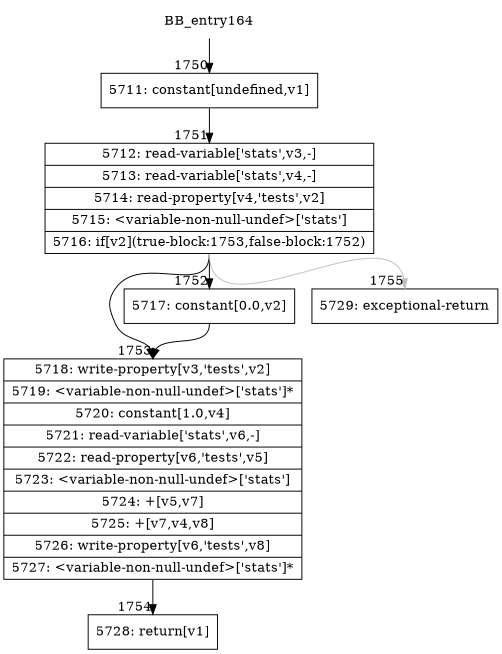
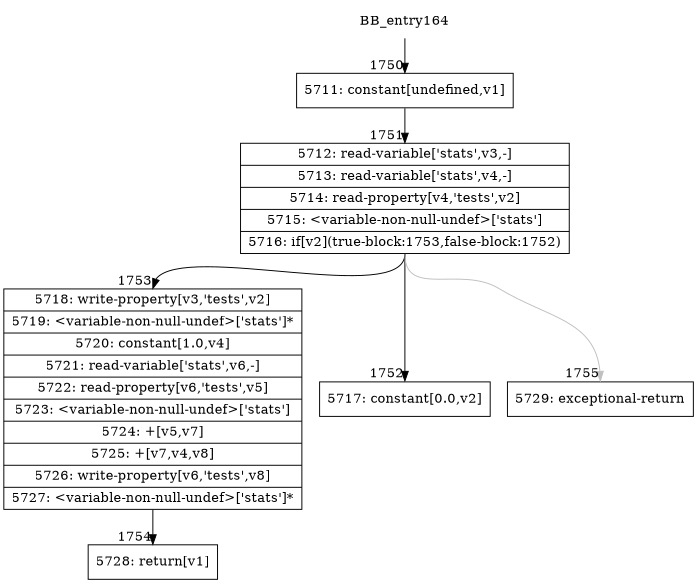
(186, 341) -> none
